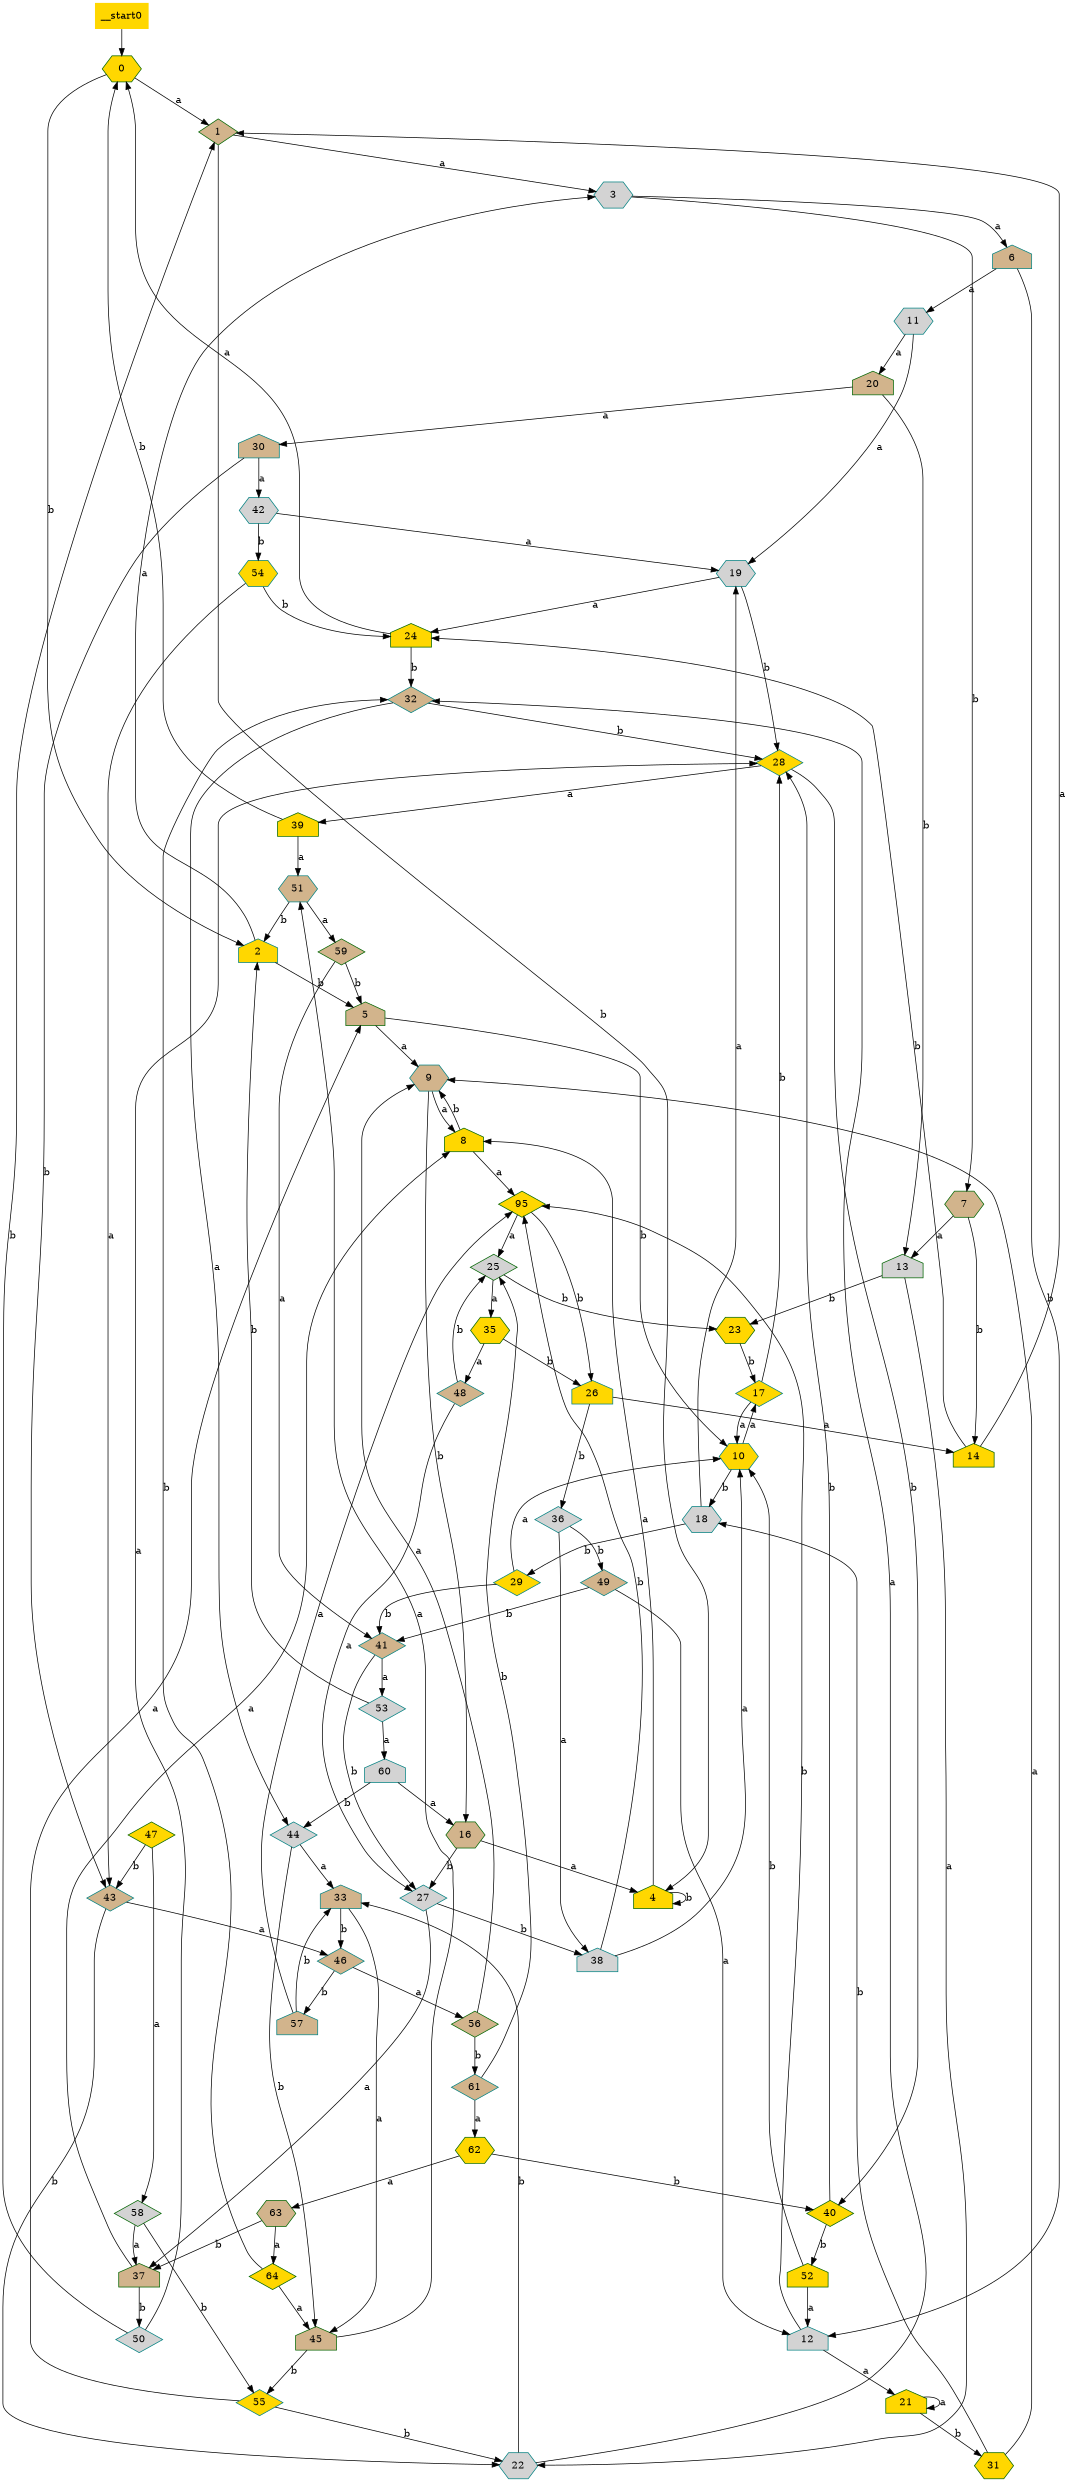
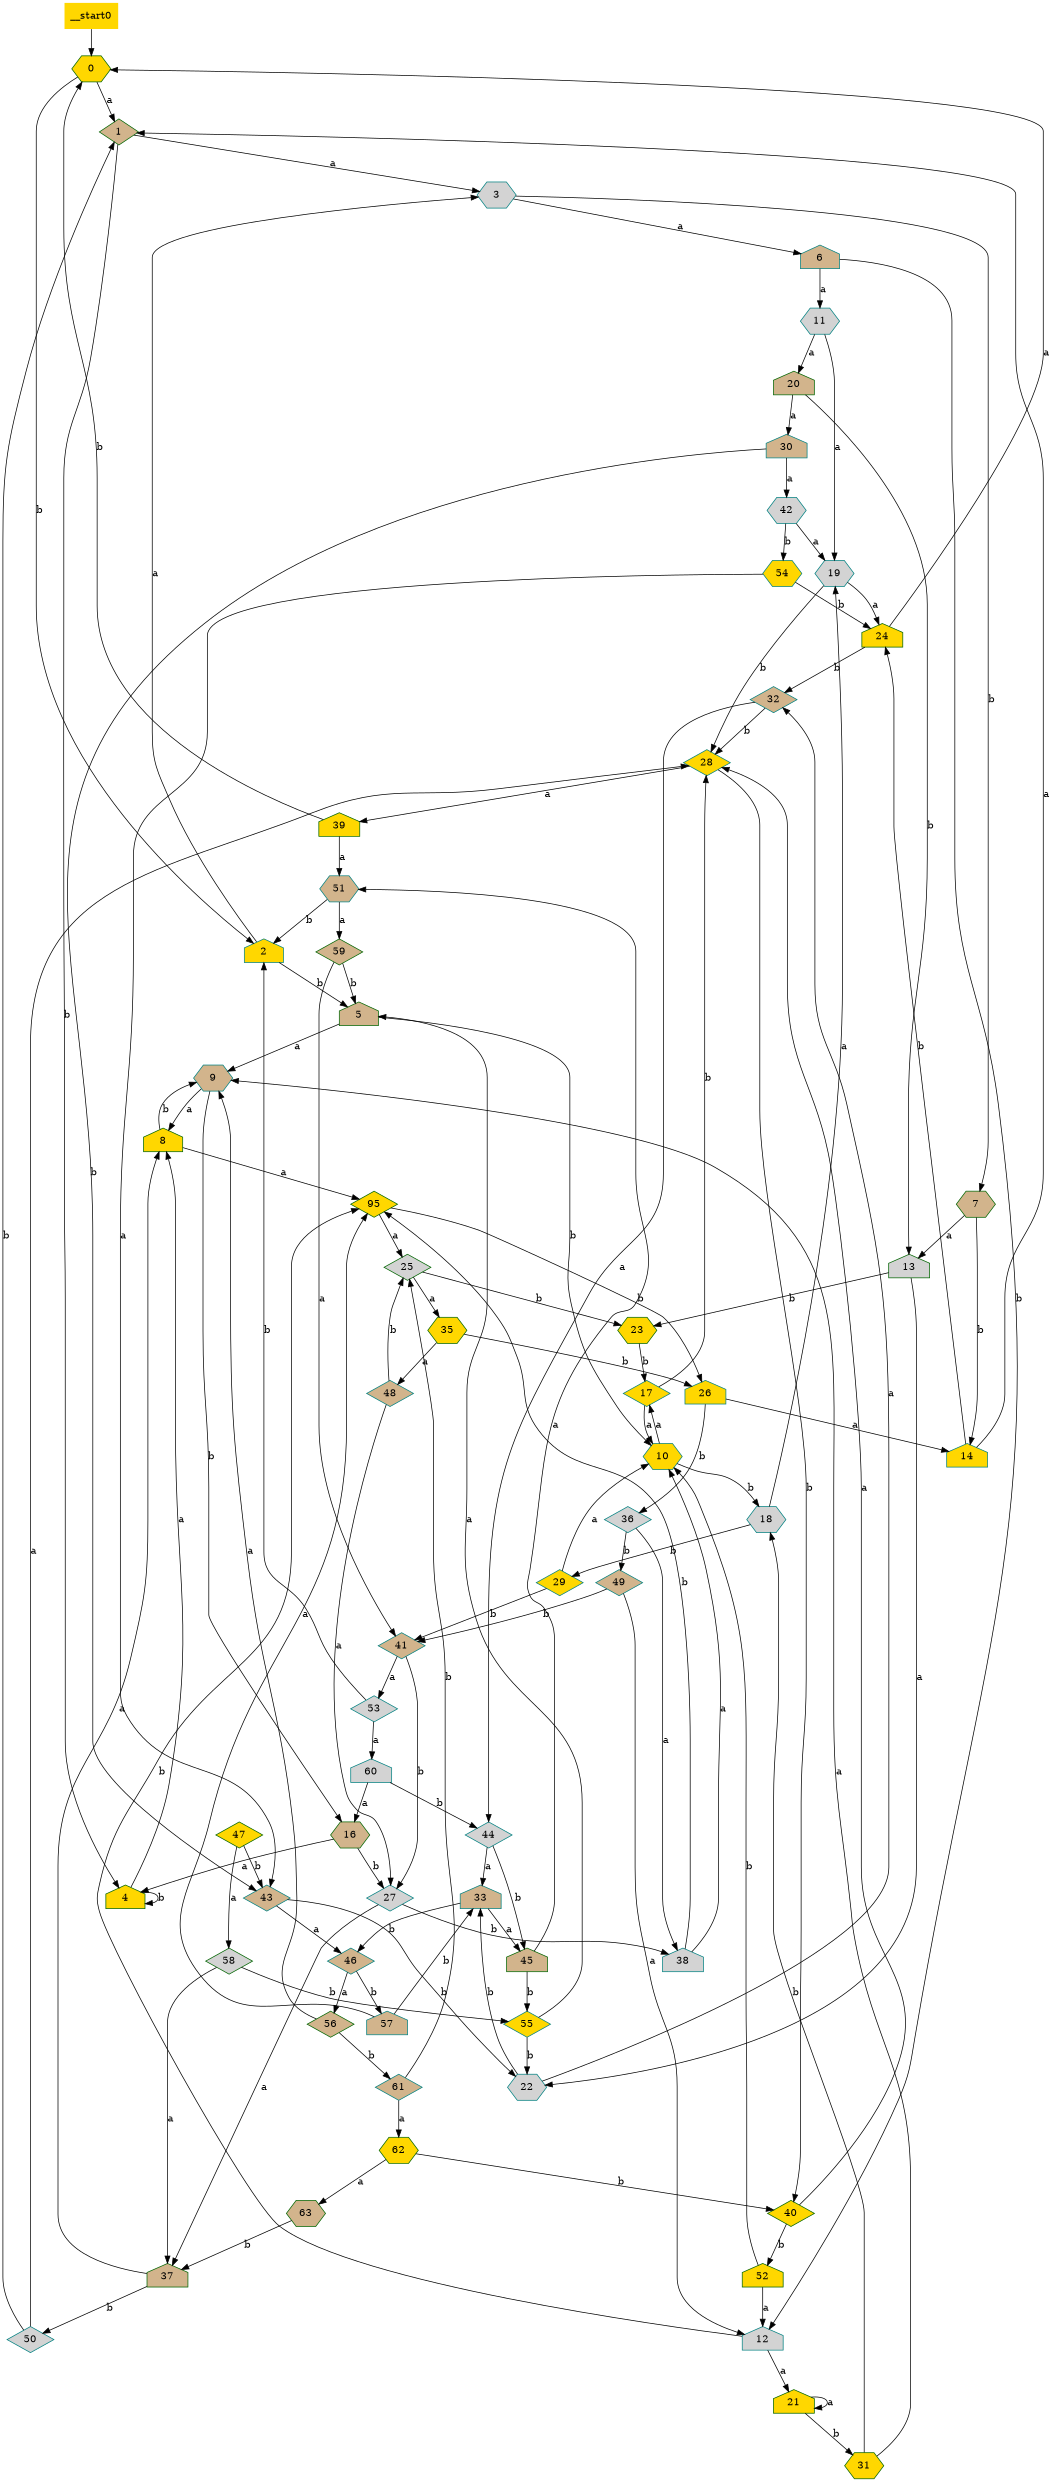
(974, 1457) -> (967, 1457)
(832, 1488) -> (865, 1488)
(273, 2277) -> none
